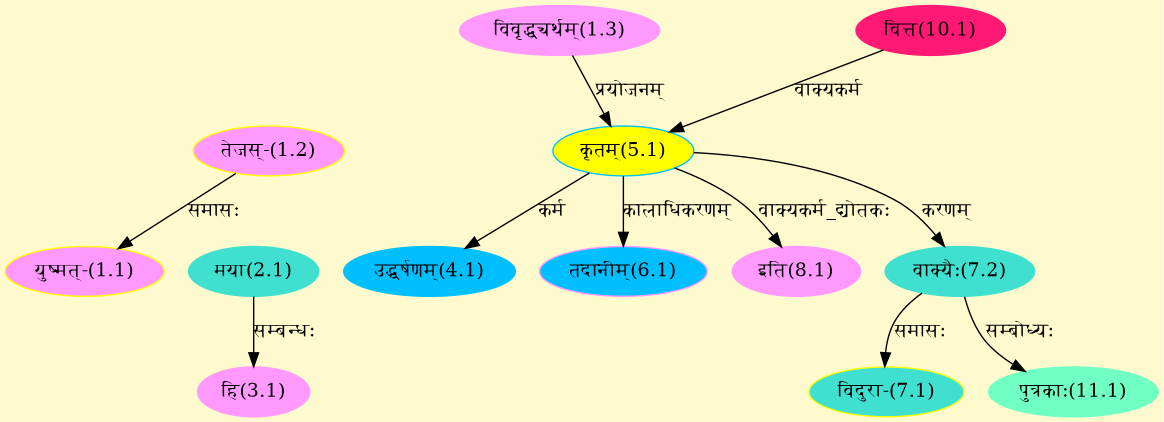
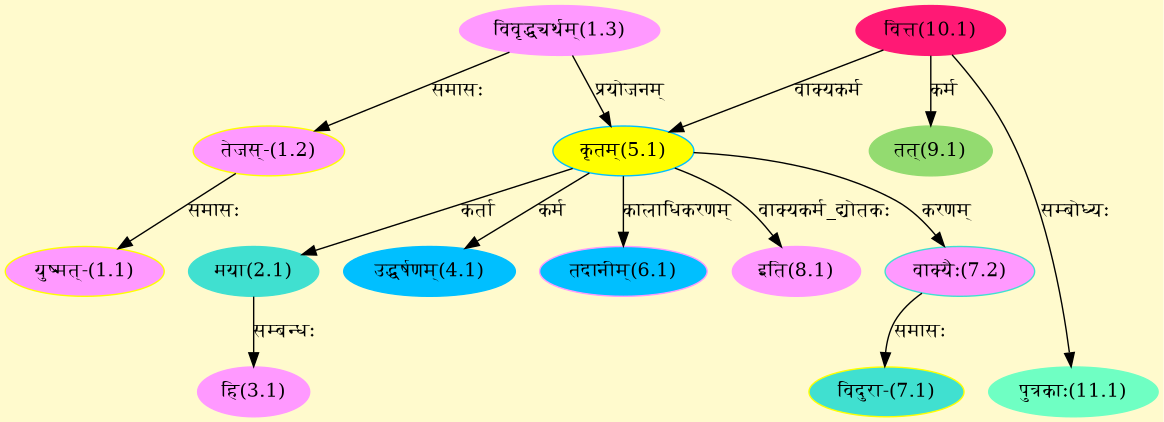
none -> (419, 89)
none -> (931, 151)
none -> (444, 209)
(960, 271) -> (960, 271)
(981, 336) -> (1034, 194)
